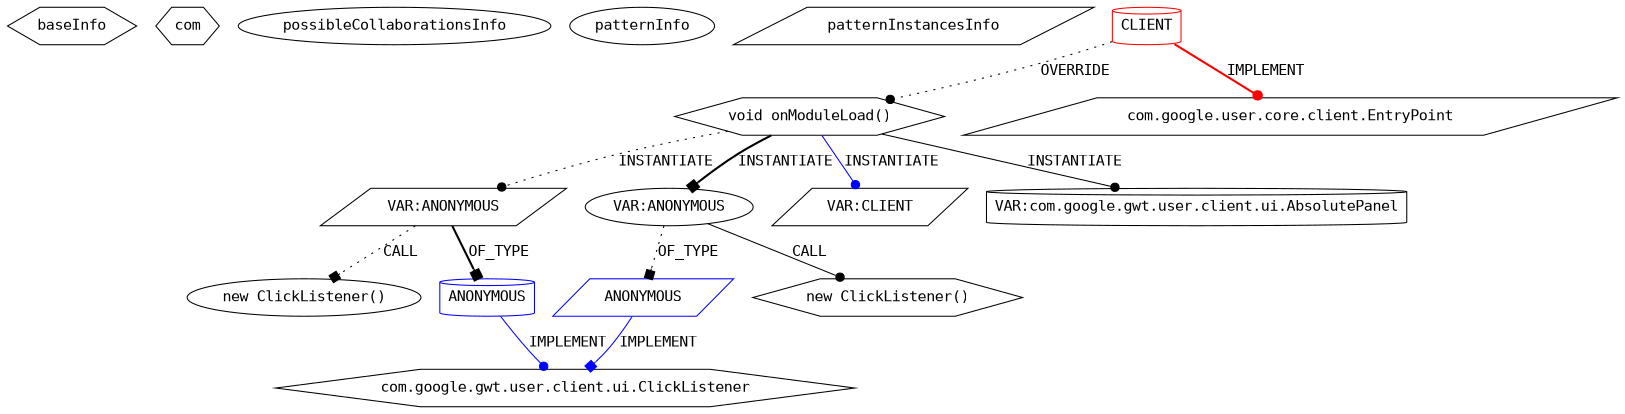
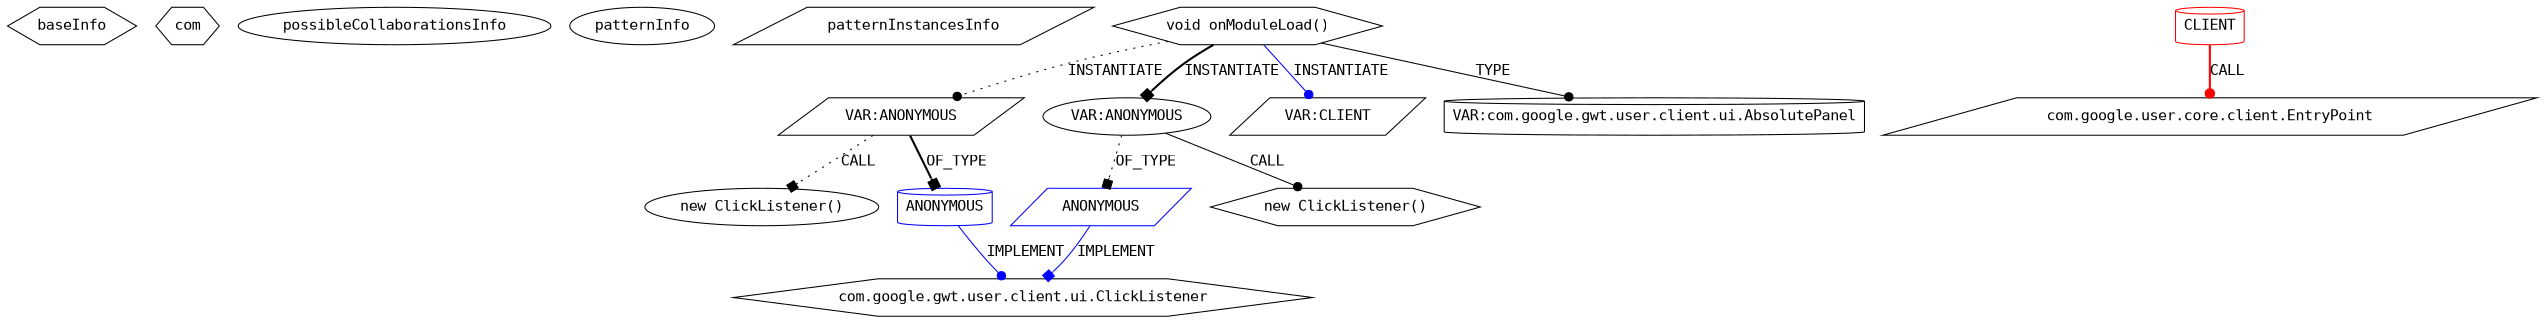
(1266, 71) -> (2228, 71)
(1004, 73) -> none
(1074, 162) -> (1493, 71)
